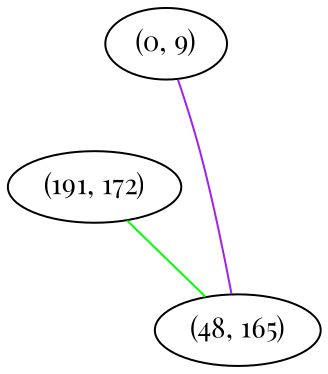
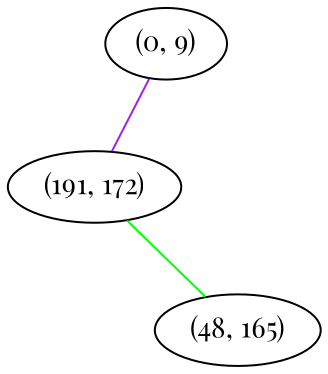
(209, 186) -> (131, 115)
